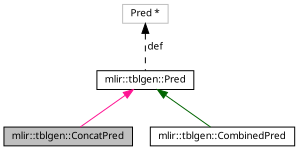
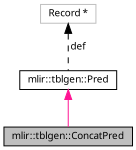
(145, 14) -> (68, 14)
(222, 136) -> none
